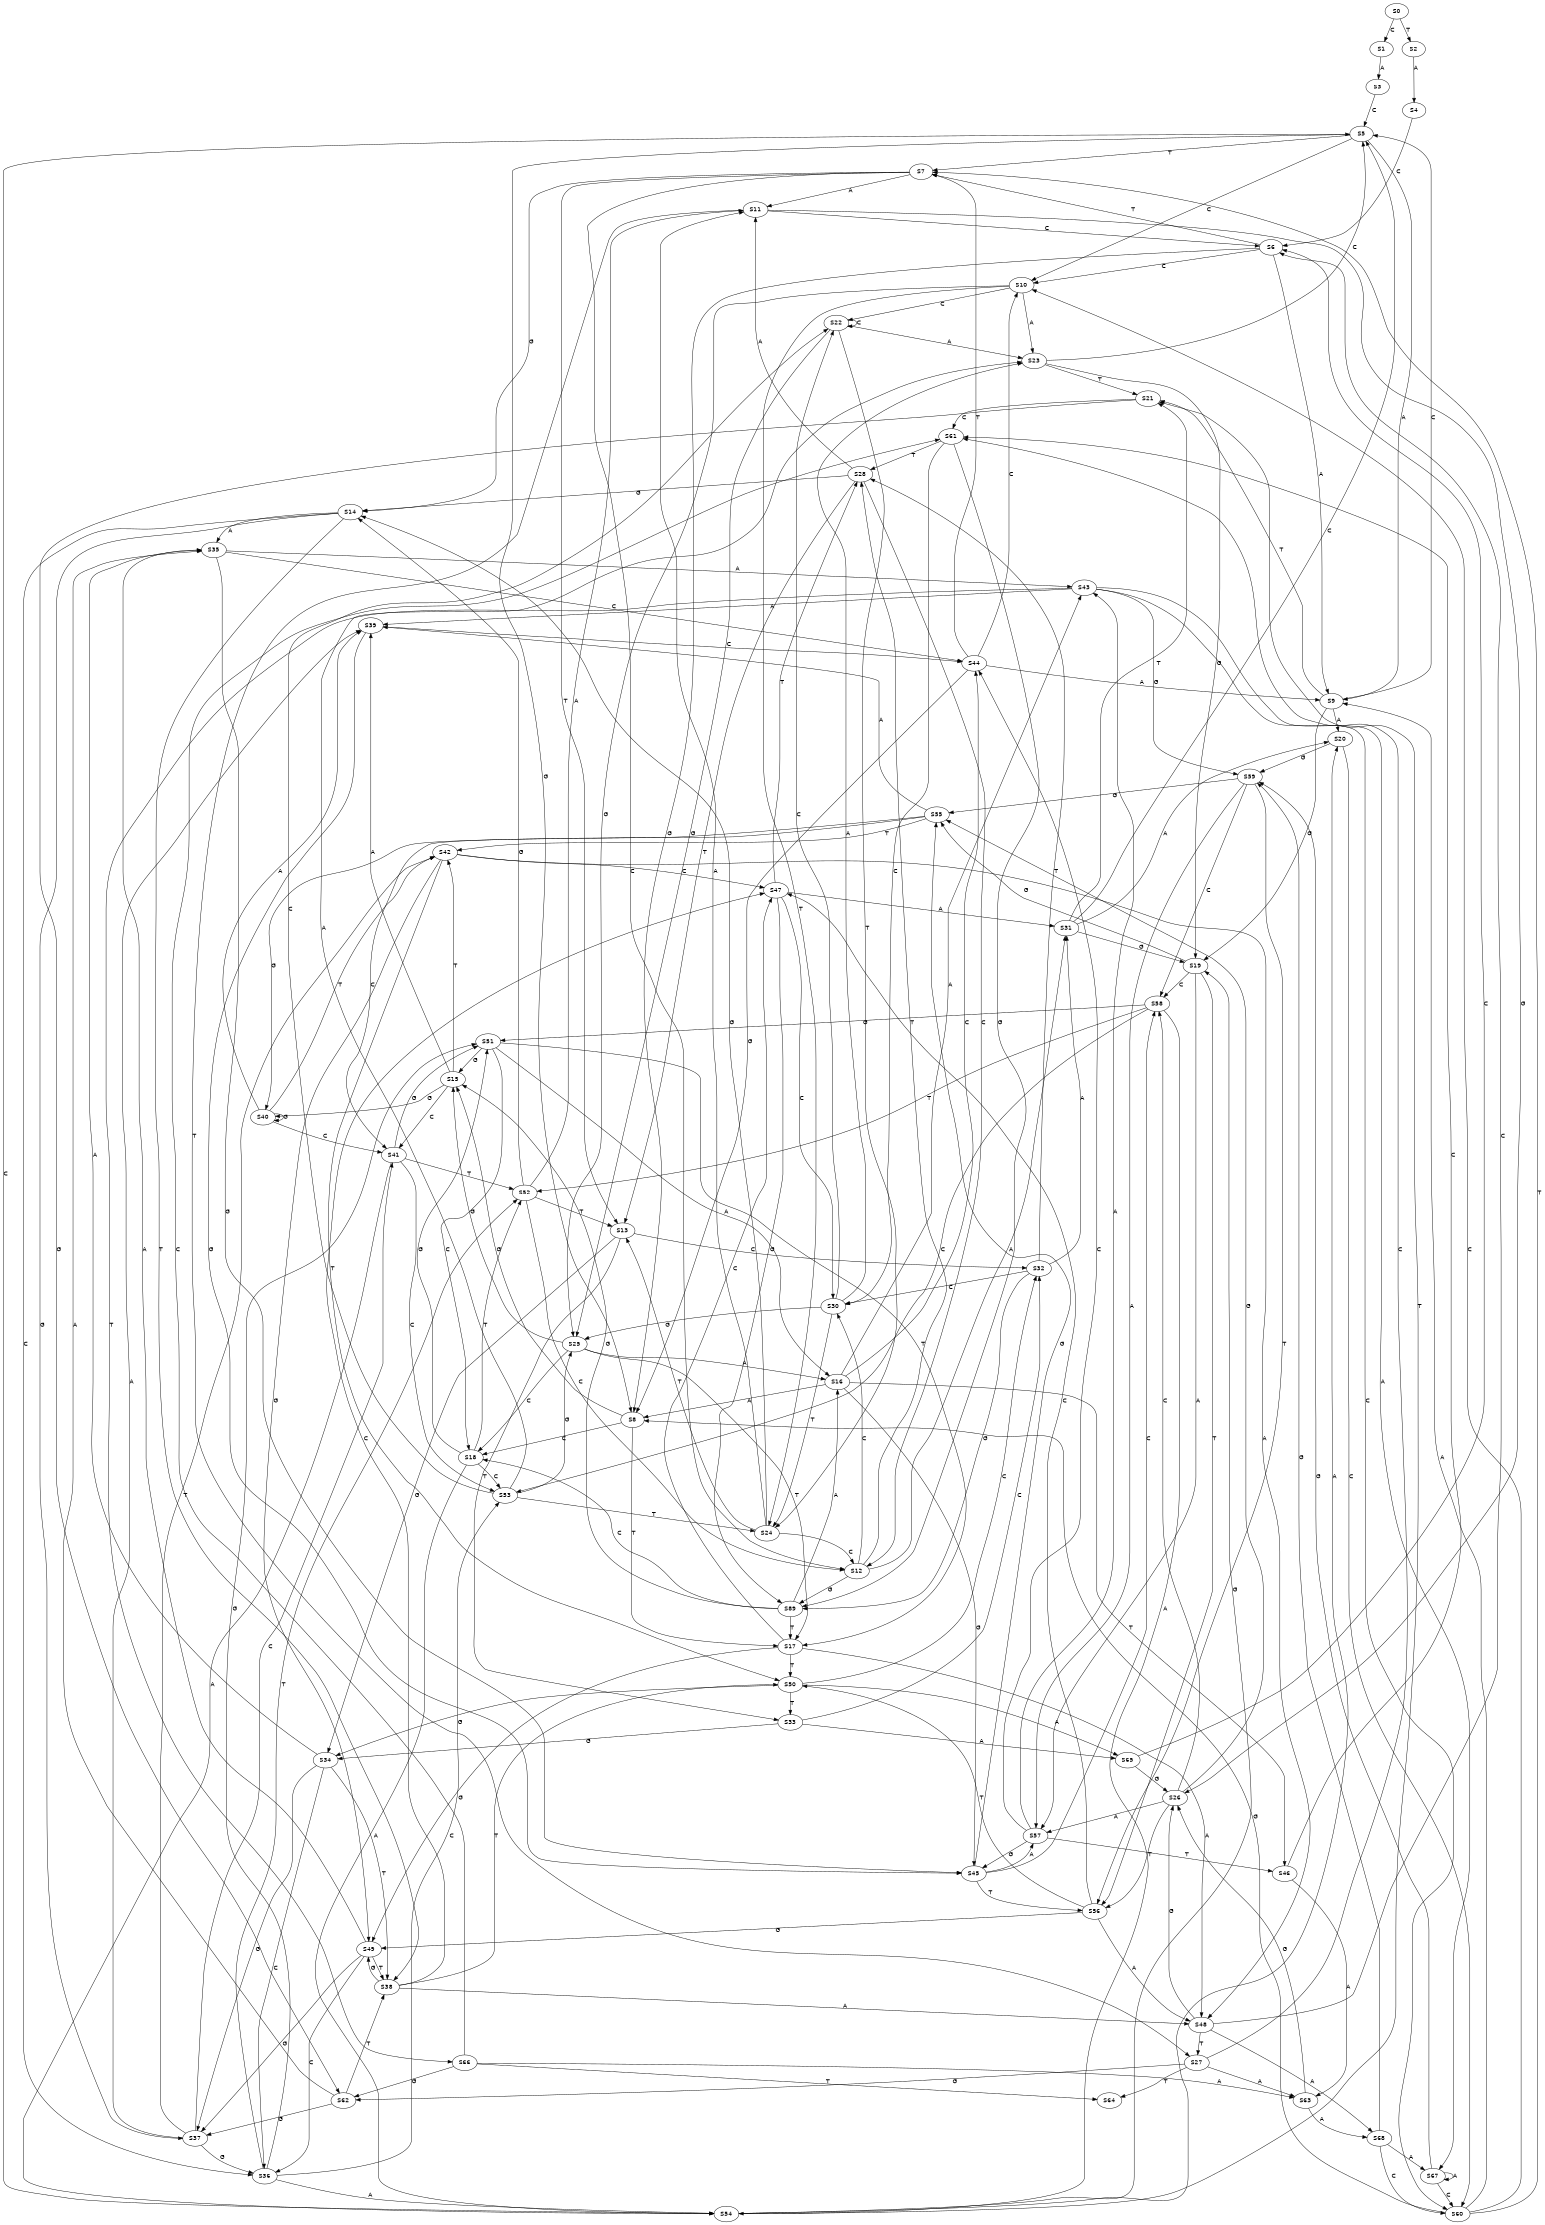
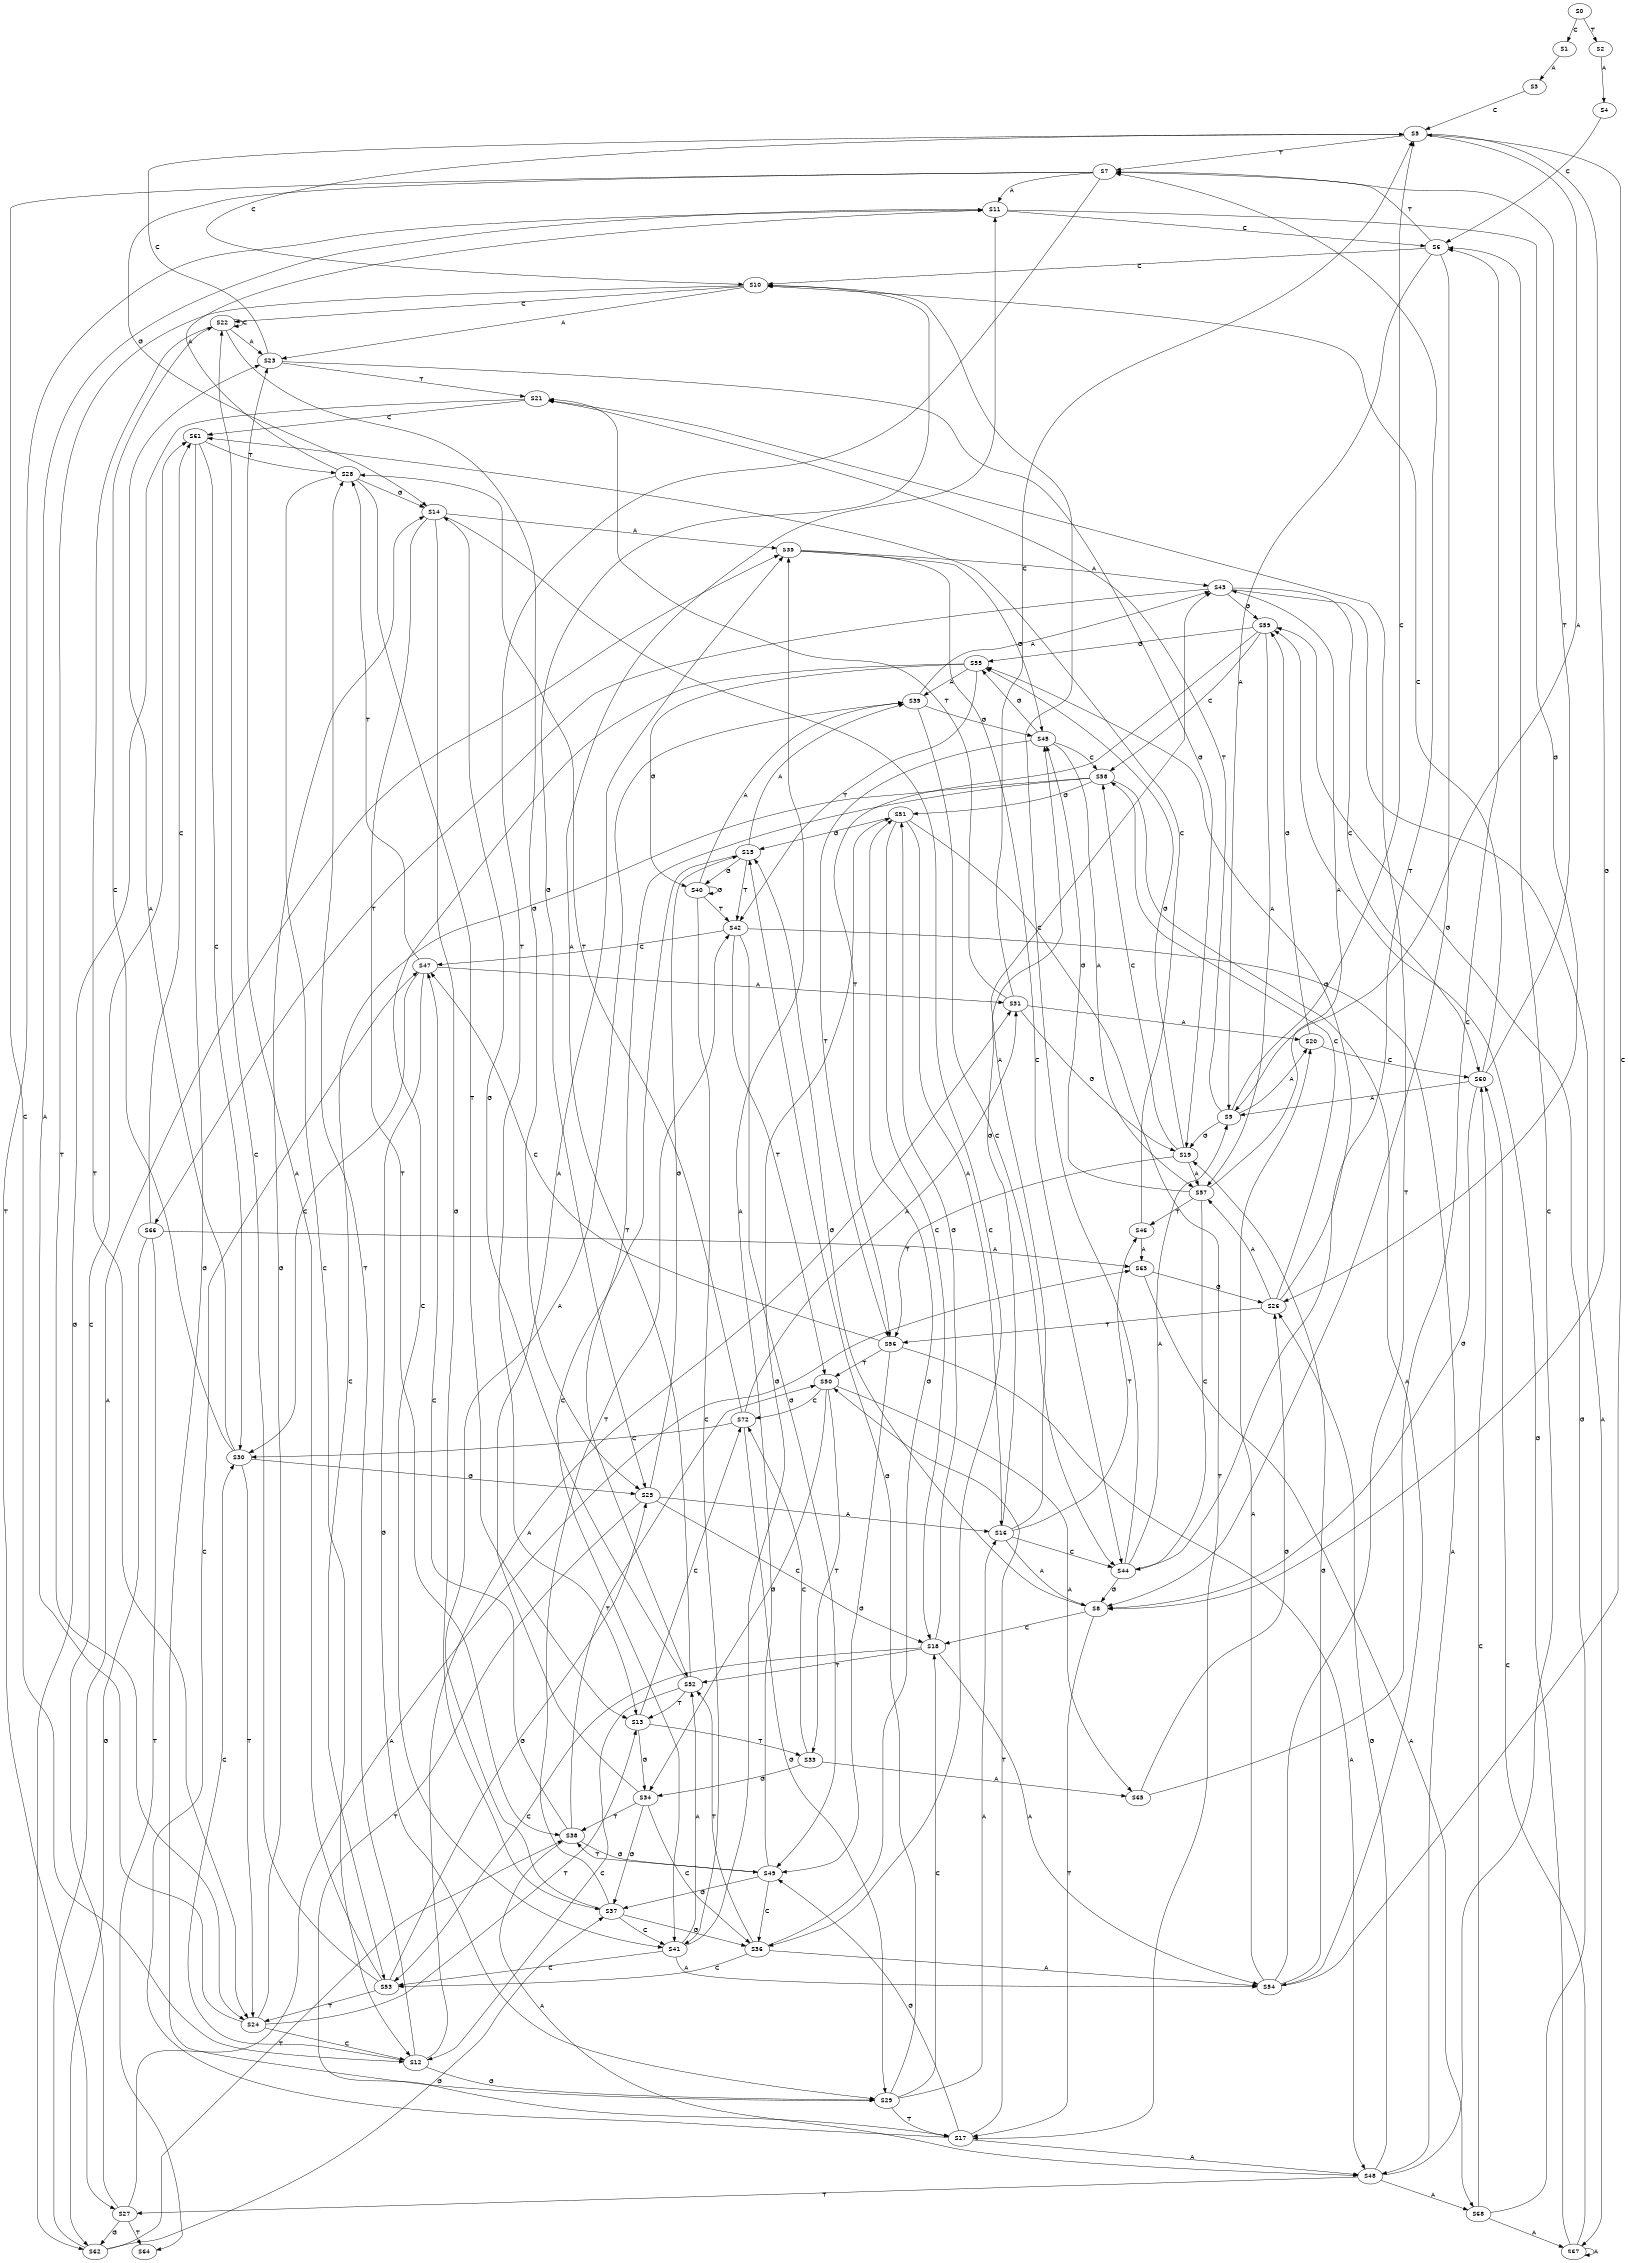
(747, 606) -> (1056, 635)
(469, 1174) -> (698, 1817)
(1039, 1269) -> (743, 1420)
(790, 1609) -> (887, 2101)
